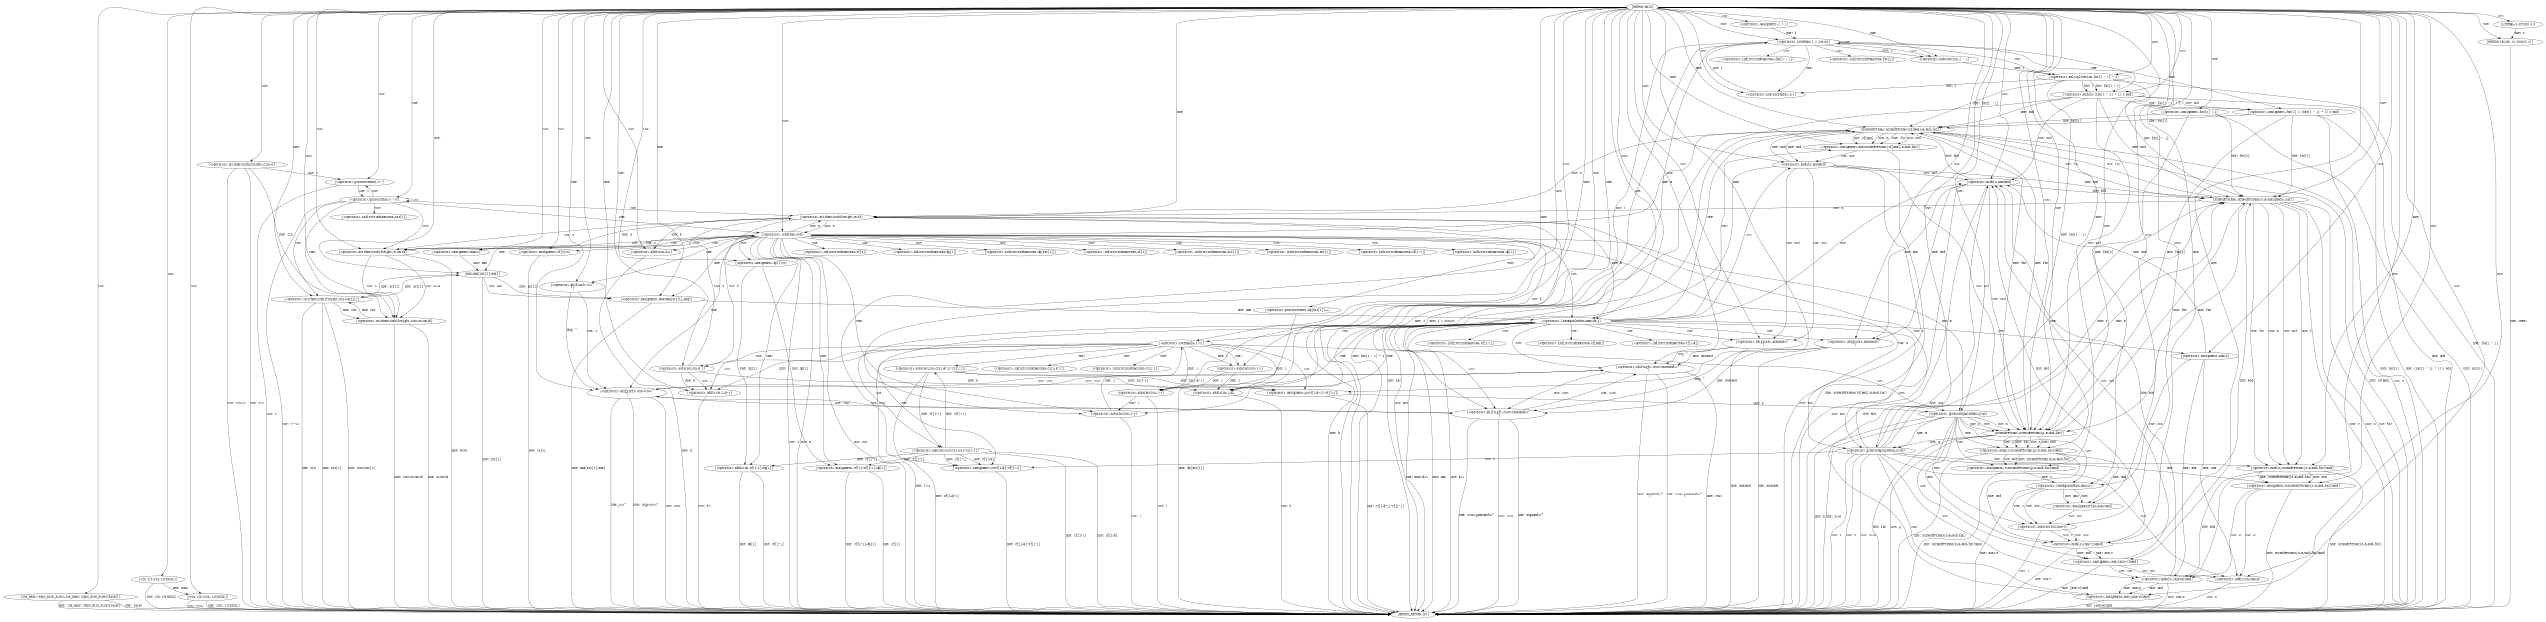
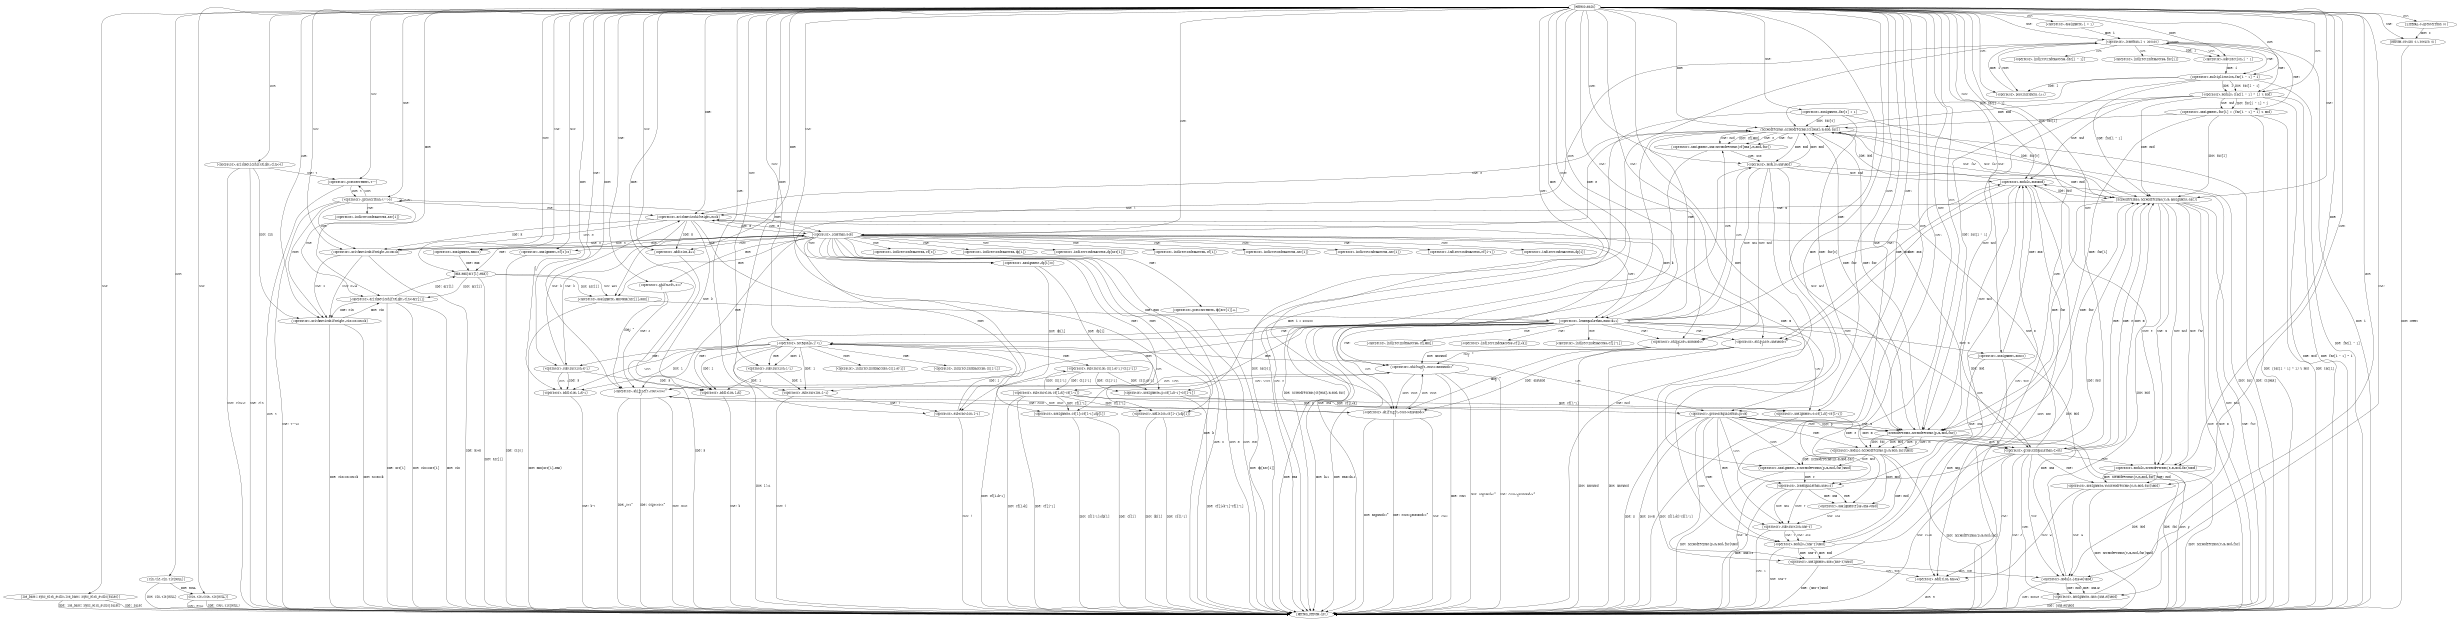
(2518, 25) -> (2427, 25)
(1714, 108) -> none
(1435, 460) -> (1869, 439)
